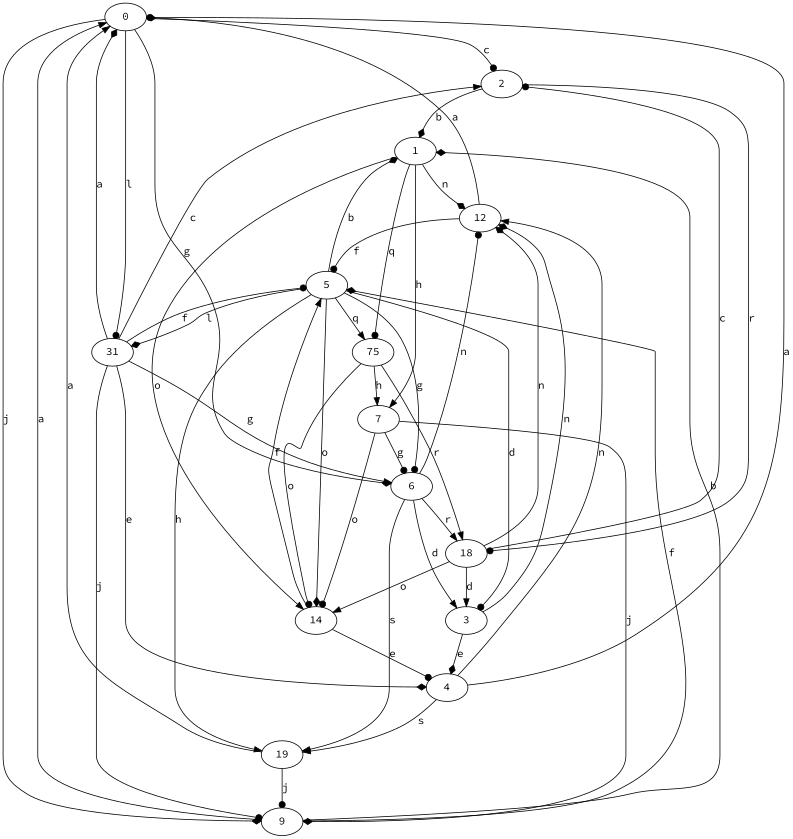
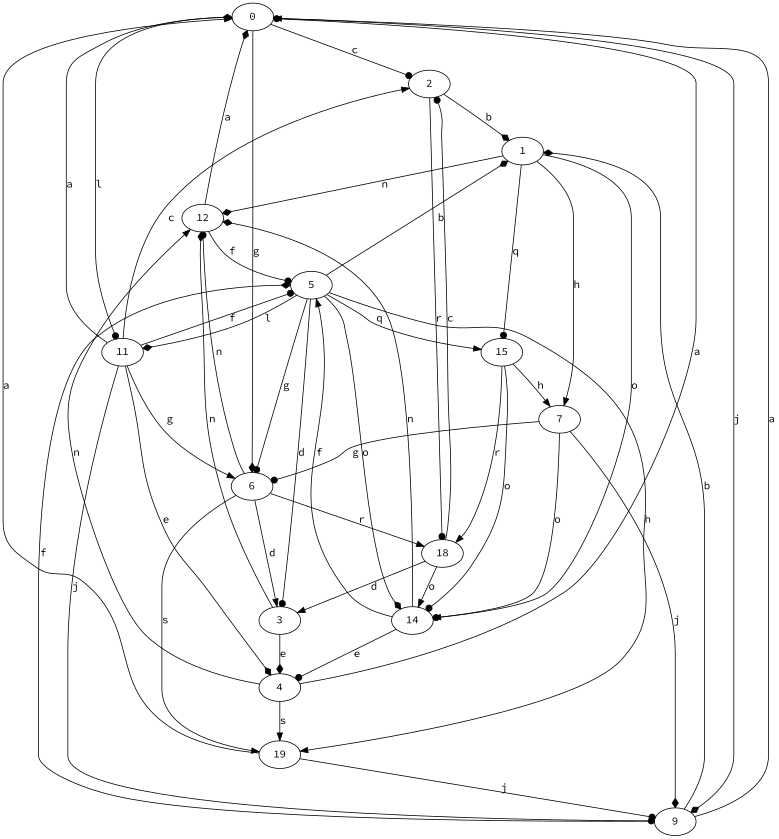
(113, 352) -> (123, 352)
(373, 352) -> (502, 352)
(538, 396) -> (400, 367)
